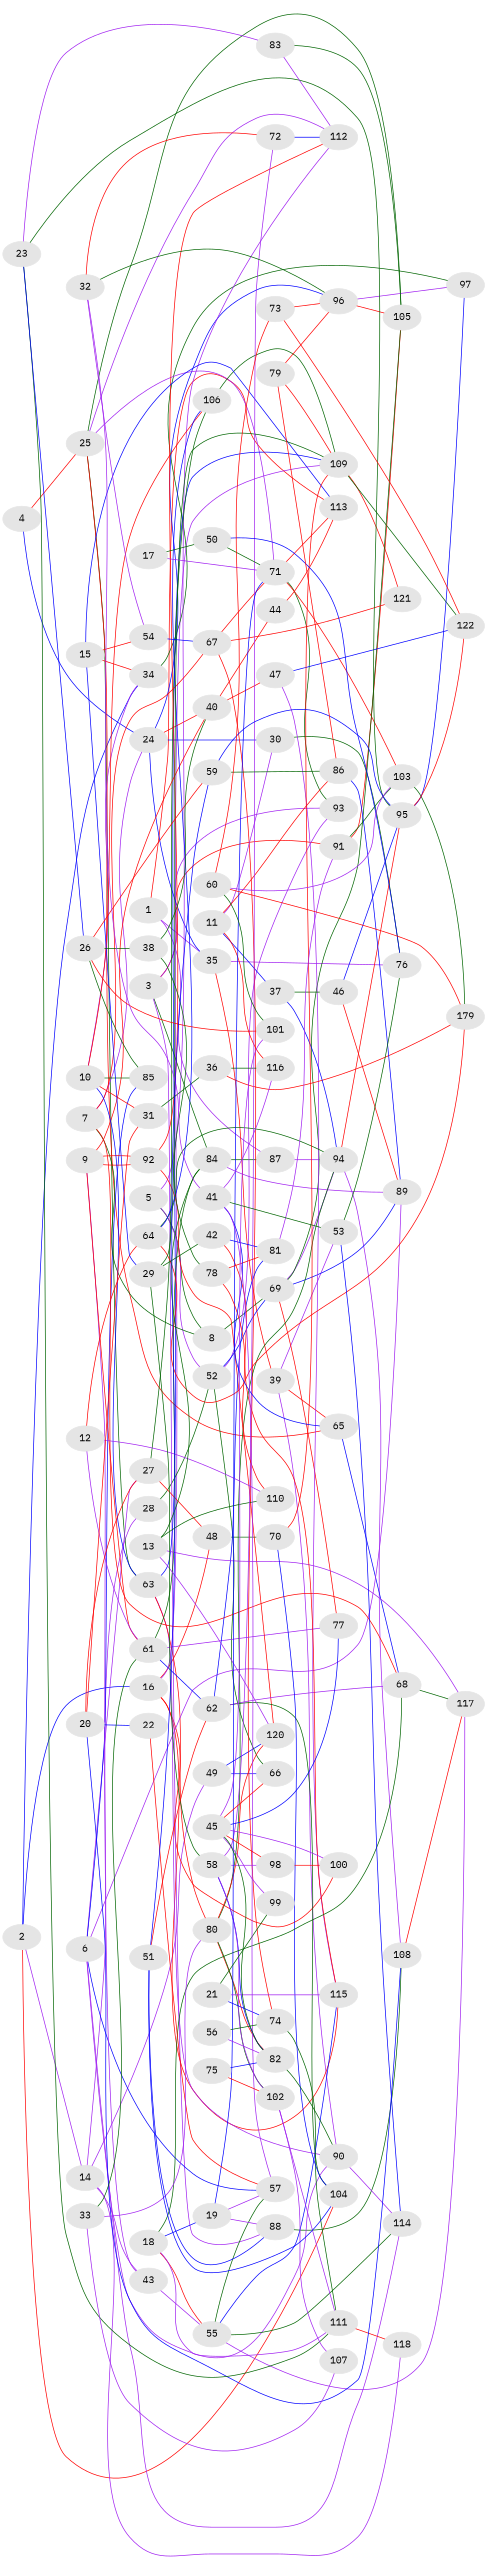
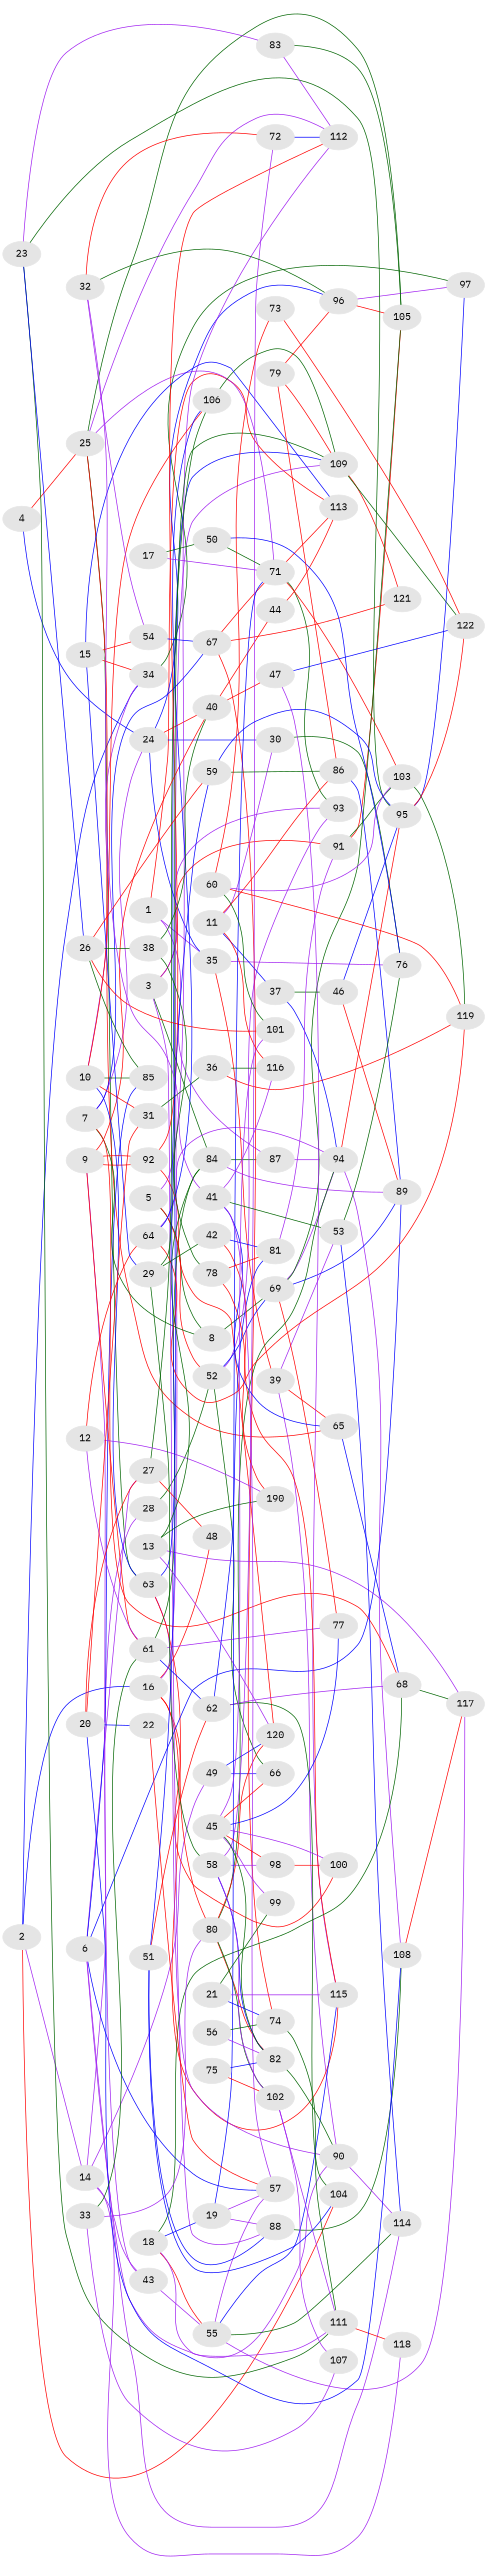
(307, 305) -> none
(115, 779) -> (115, 779)
(465, 1017) -> (465, 1017)
(212, 1132) -> (212, 1132)
(181, 1321) -> (181, 1321)
(275, 1499) -> (275, 1499)
(275, 1537) -> none
(357, 1645) -> (357, 1645)
(236, 2252) -> (236, 2252)
